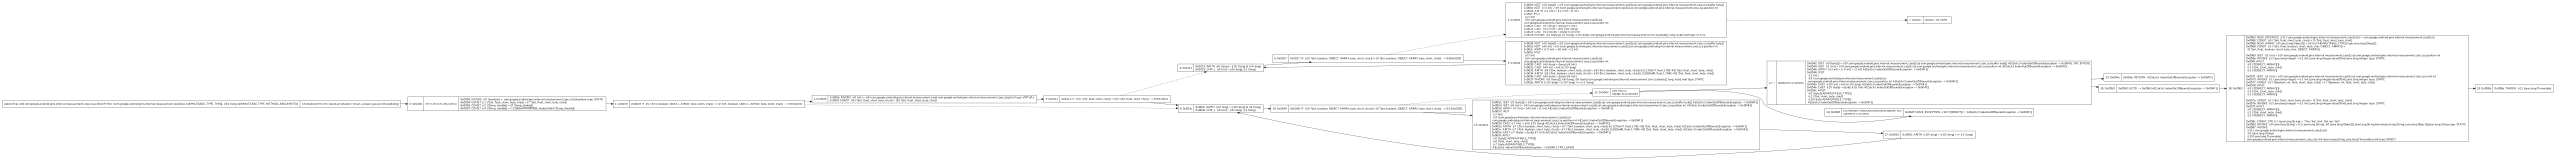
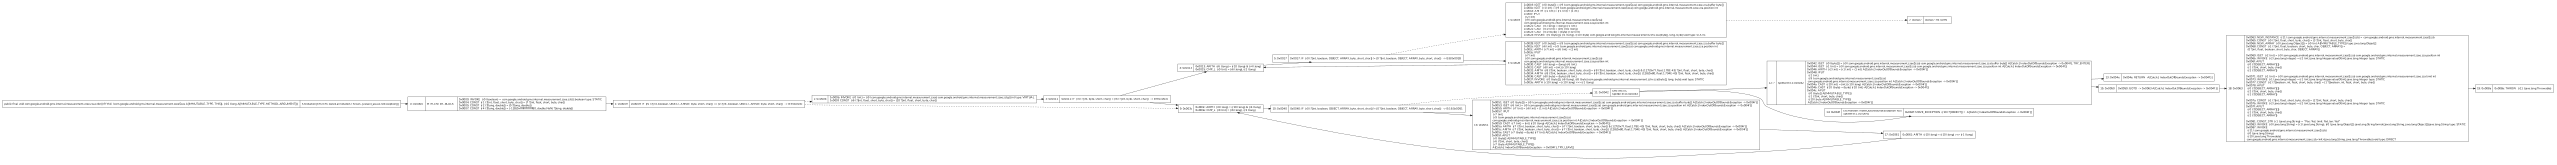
(1163, 84) -> (1163, 84)
(441, 104) -> (440, 104)
